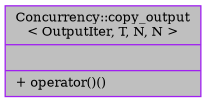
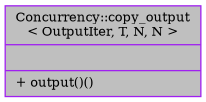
(61, 83) -> (55, 83)
